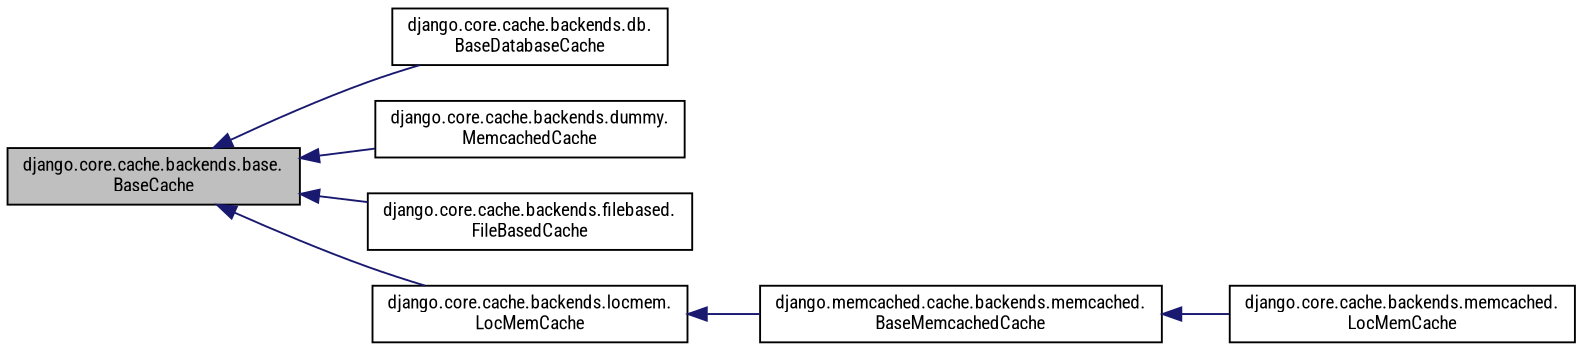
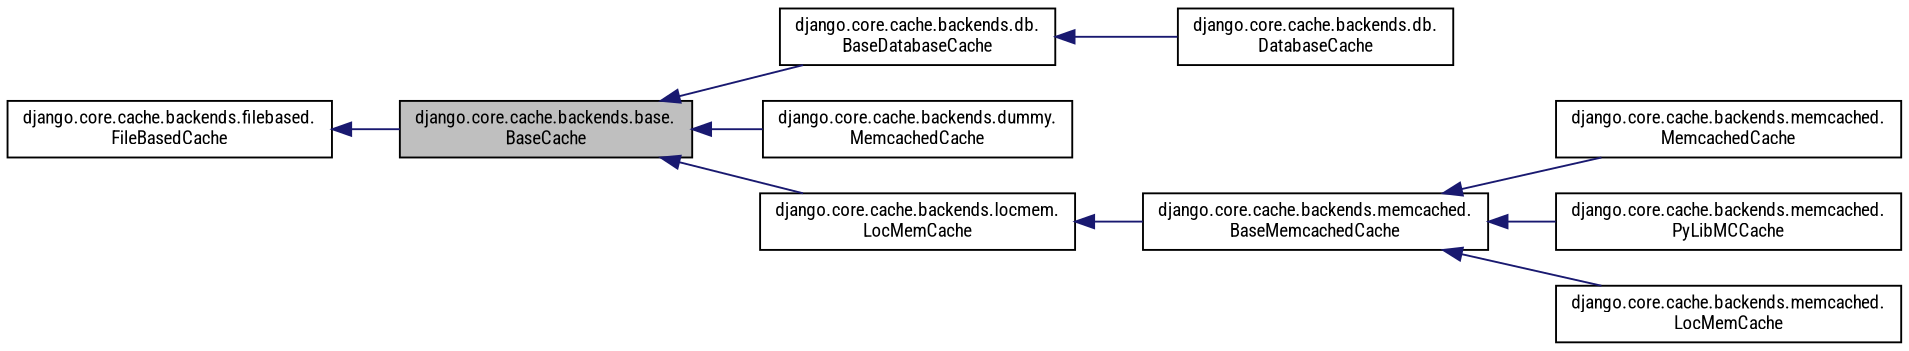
none -> (1316, 37)
none -> (1729, 129)
(343, 199) -> (376, 129)
none -> (1729, 222)
(961, 314) -> (1316, 222)
